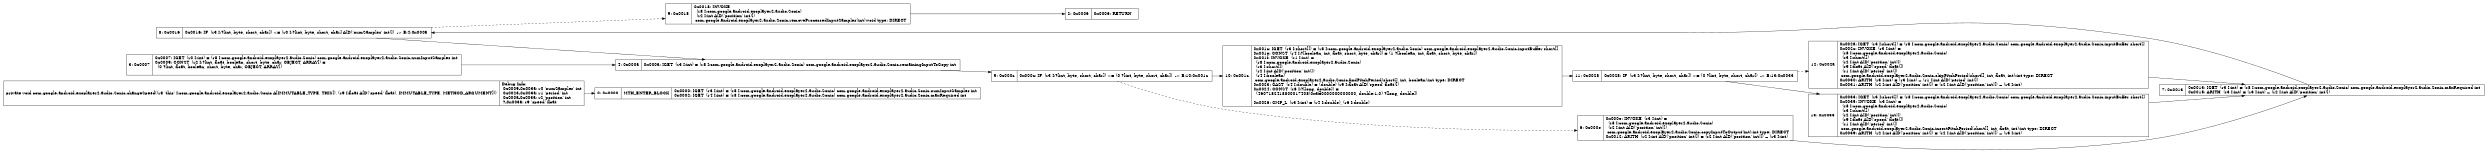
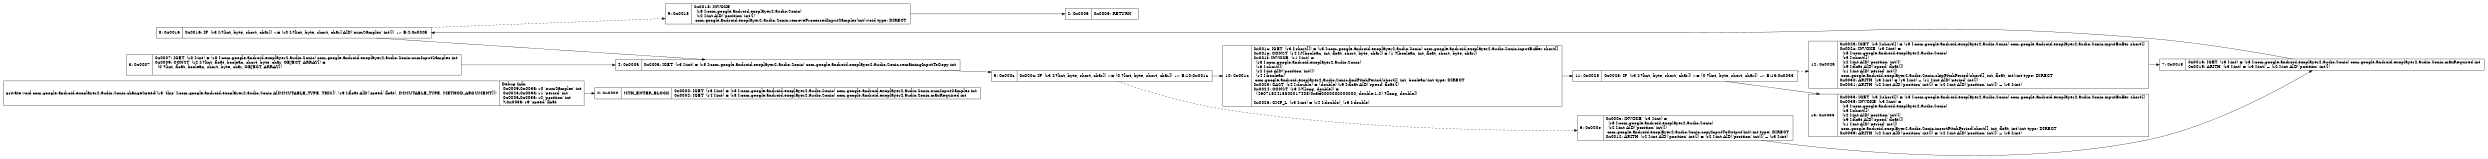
(2195, 99) -> none
